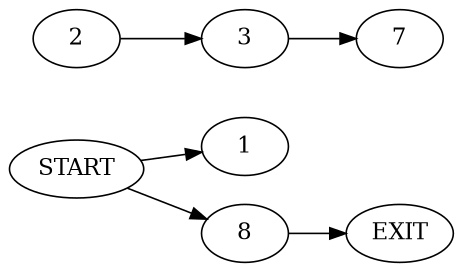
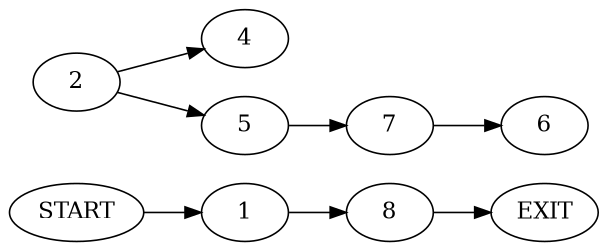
(245, 39) -> (245, 126)
none -> (245, 39)
none -> (545, 126)
(160, 201) -> (310, 212)
